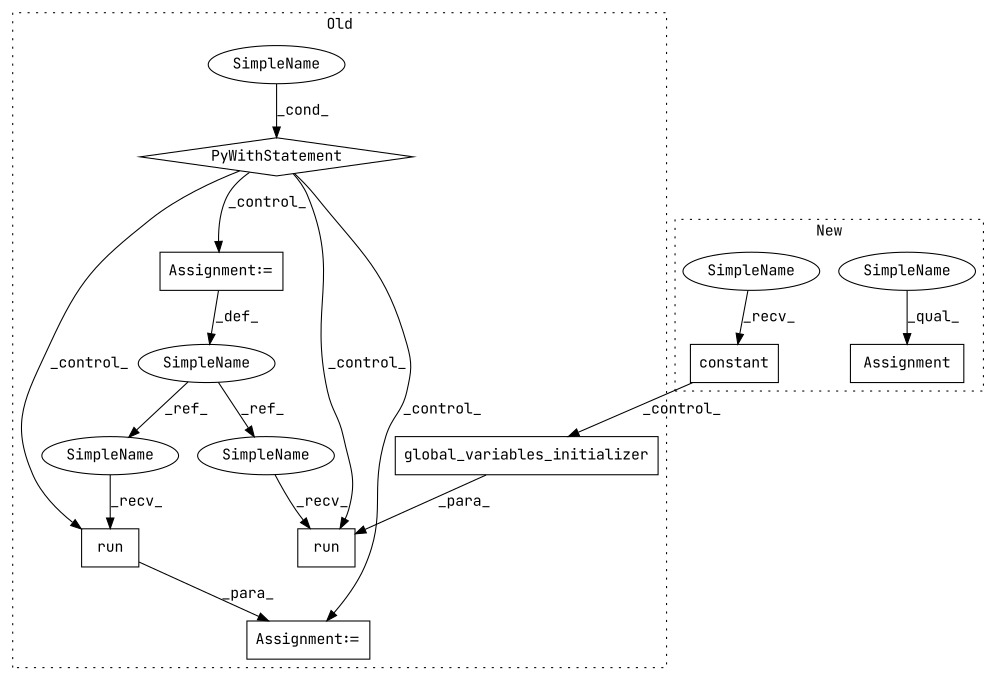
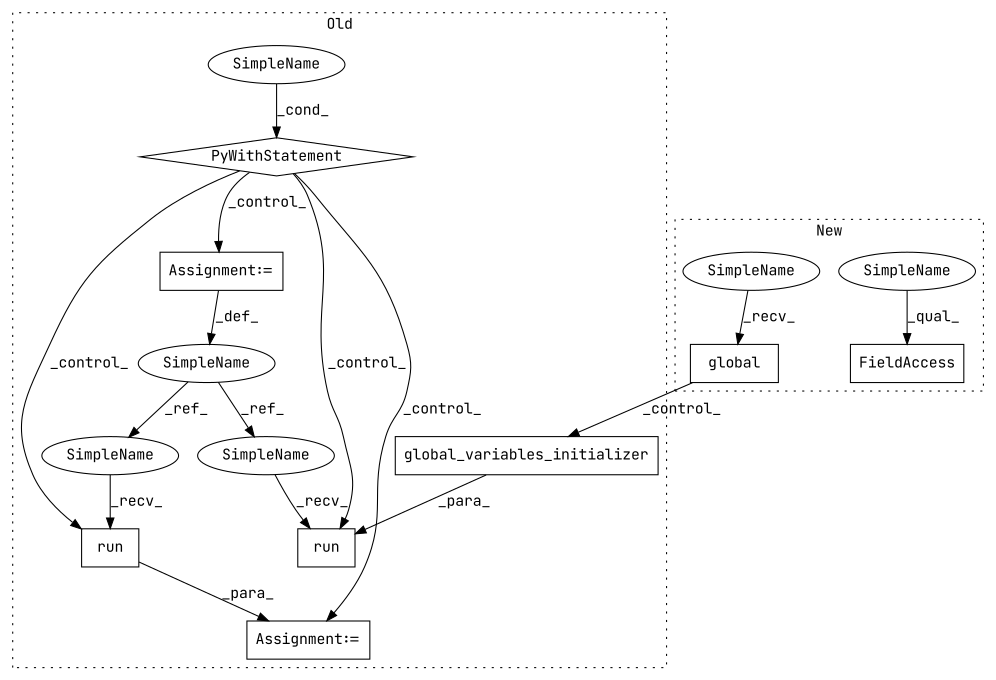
(734, 363) -> (734, 363)
(907, 363) -> (907, 363)
